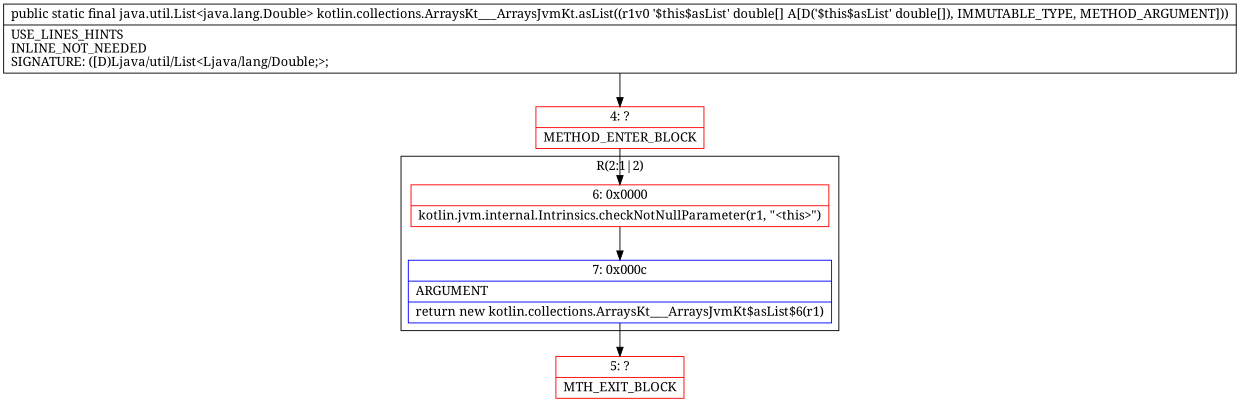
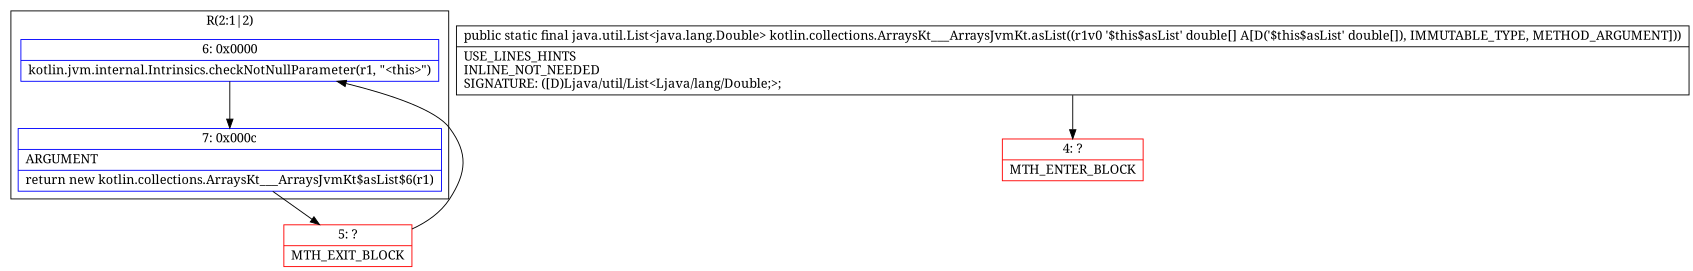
(620, 138) -> (1073, 170)
(620, 162) -> (456, 138)
(620, 206) -> (230, 60)
